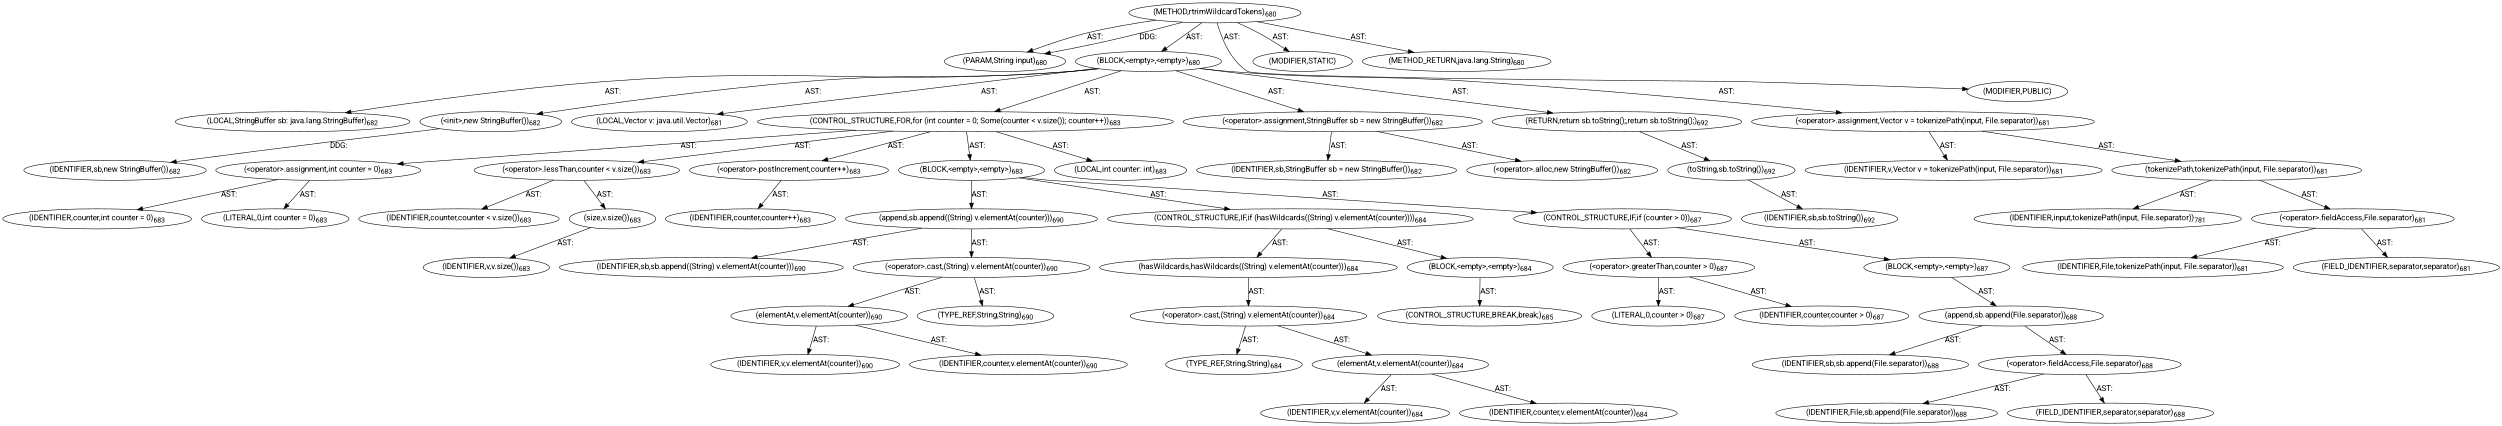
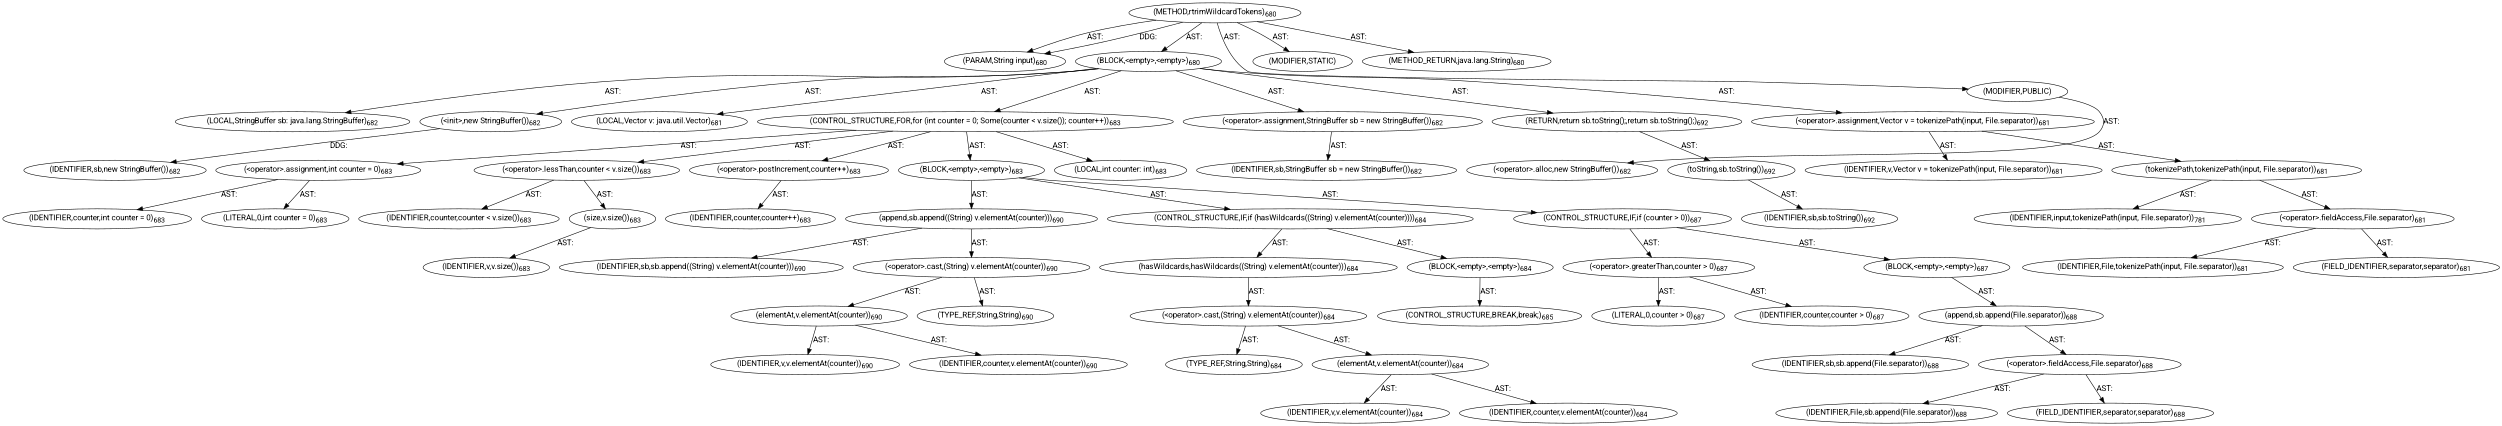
(1446, 146) -> (1901, 154)
